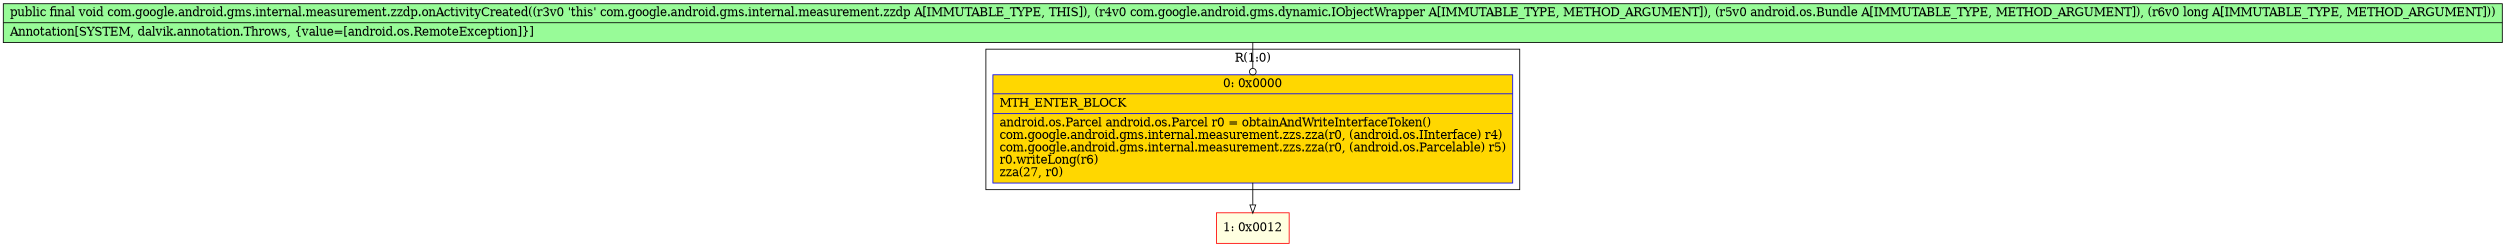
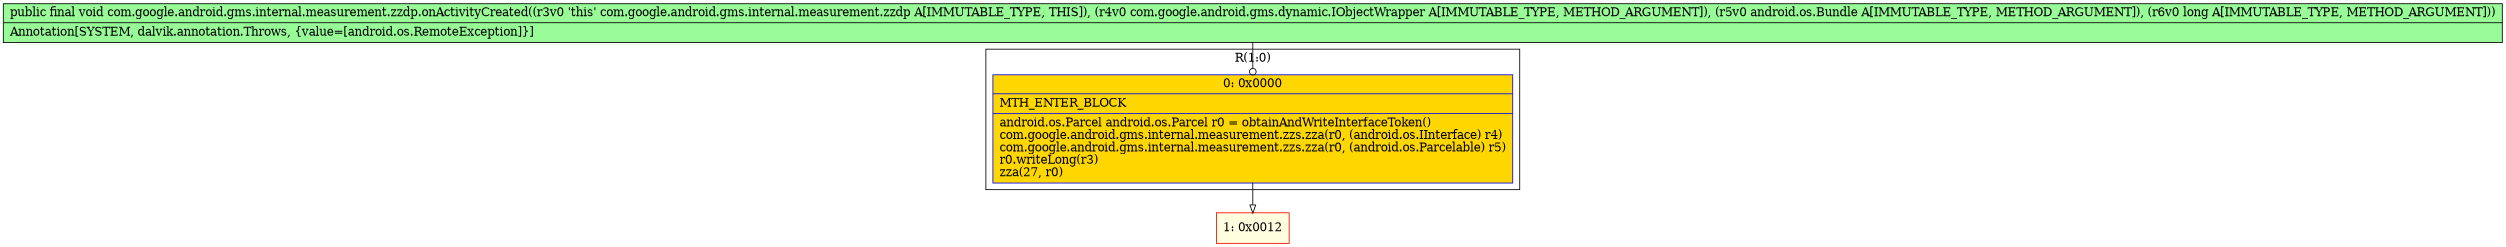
(1049, 160) -> (1049, 160)
